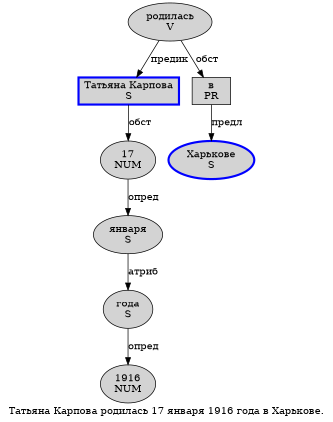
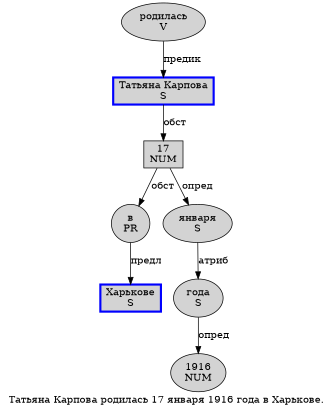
(190, 56) -> (150, 184)
(211, 91) -> (131, 223)
(128, 160) -> (163, 154)
(211, 160) -> (131, 298)
